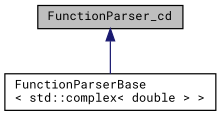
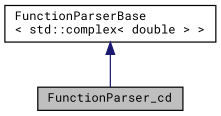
(110, 57) -> (110, 71)
